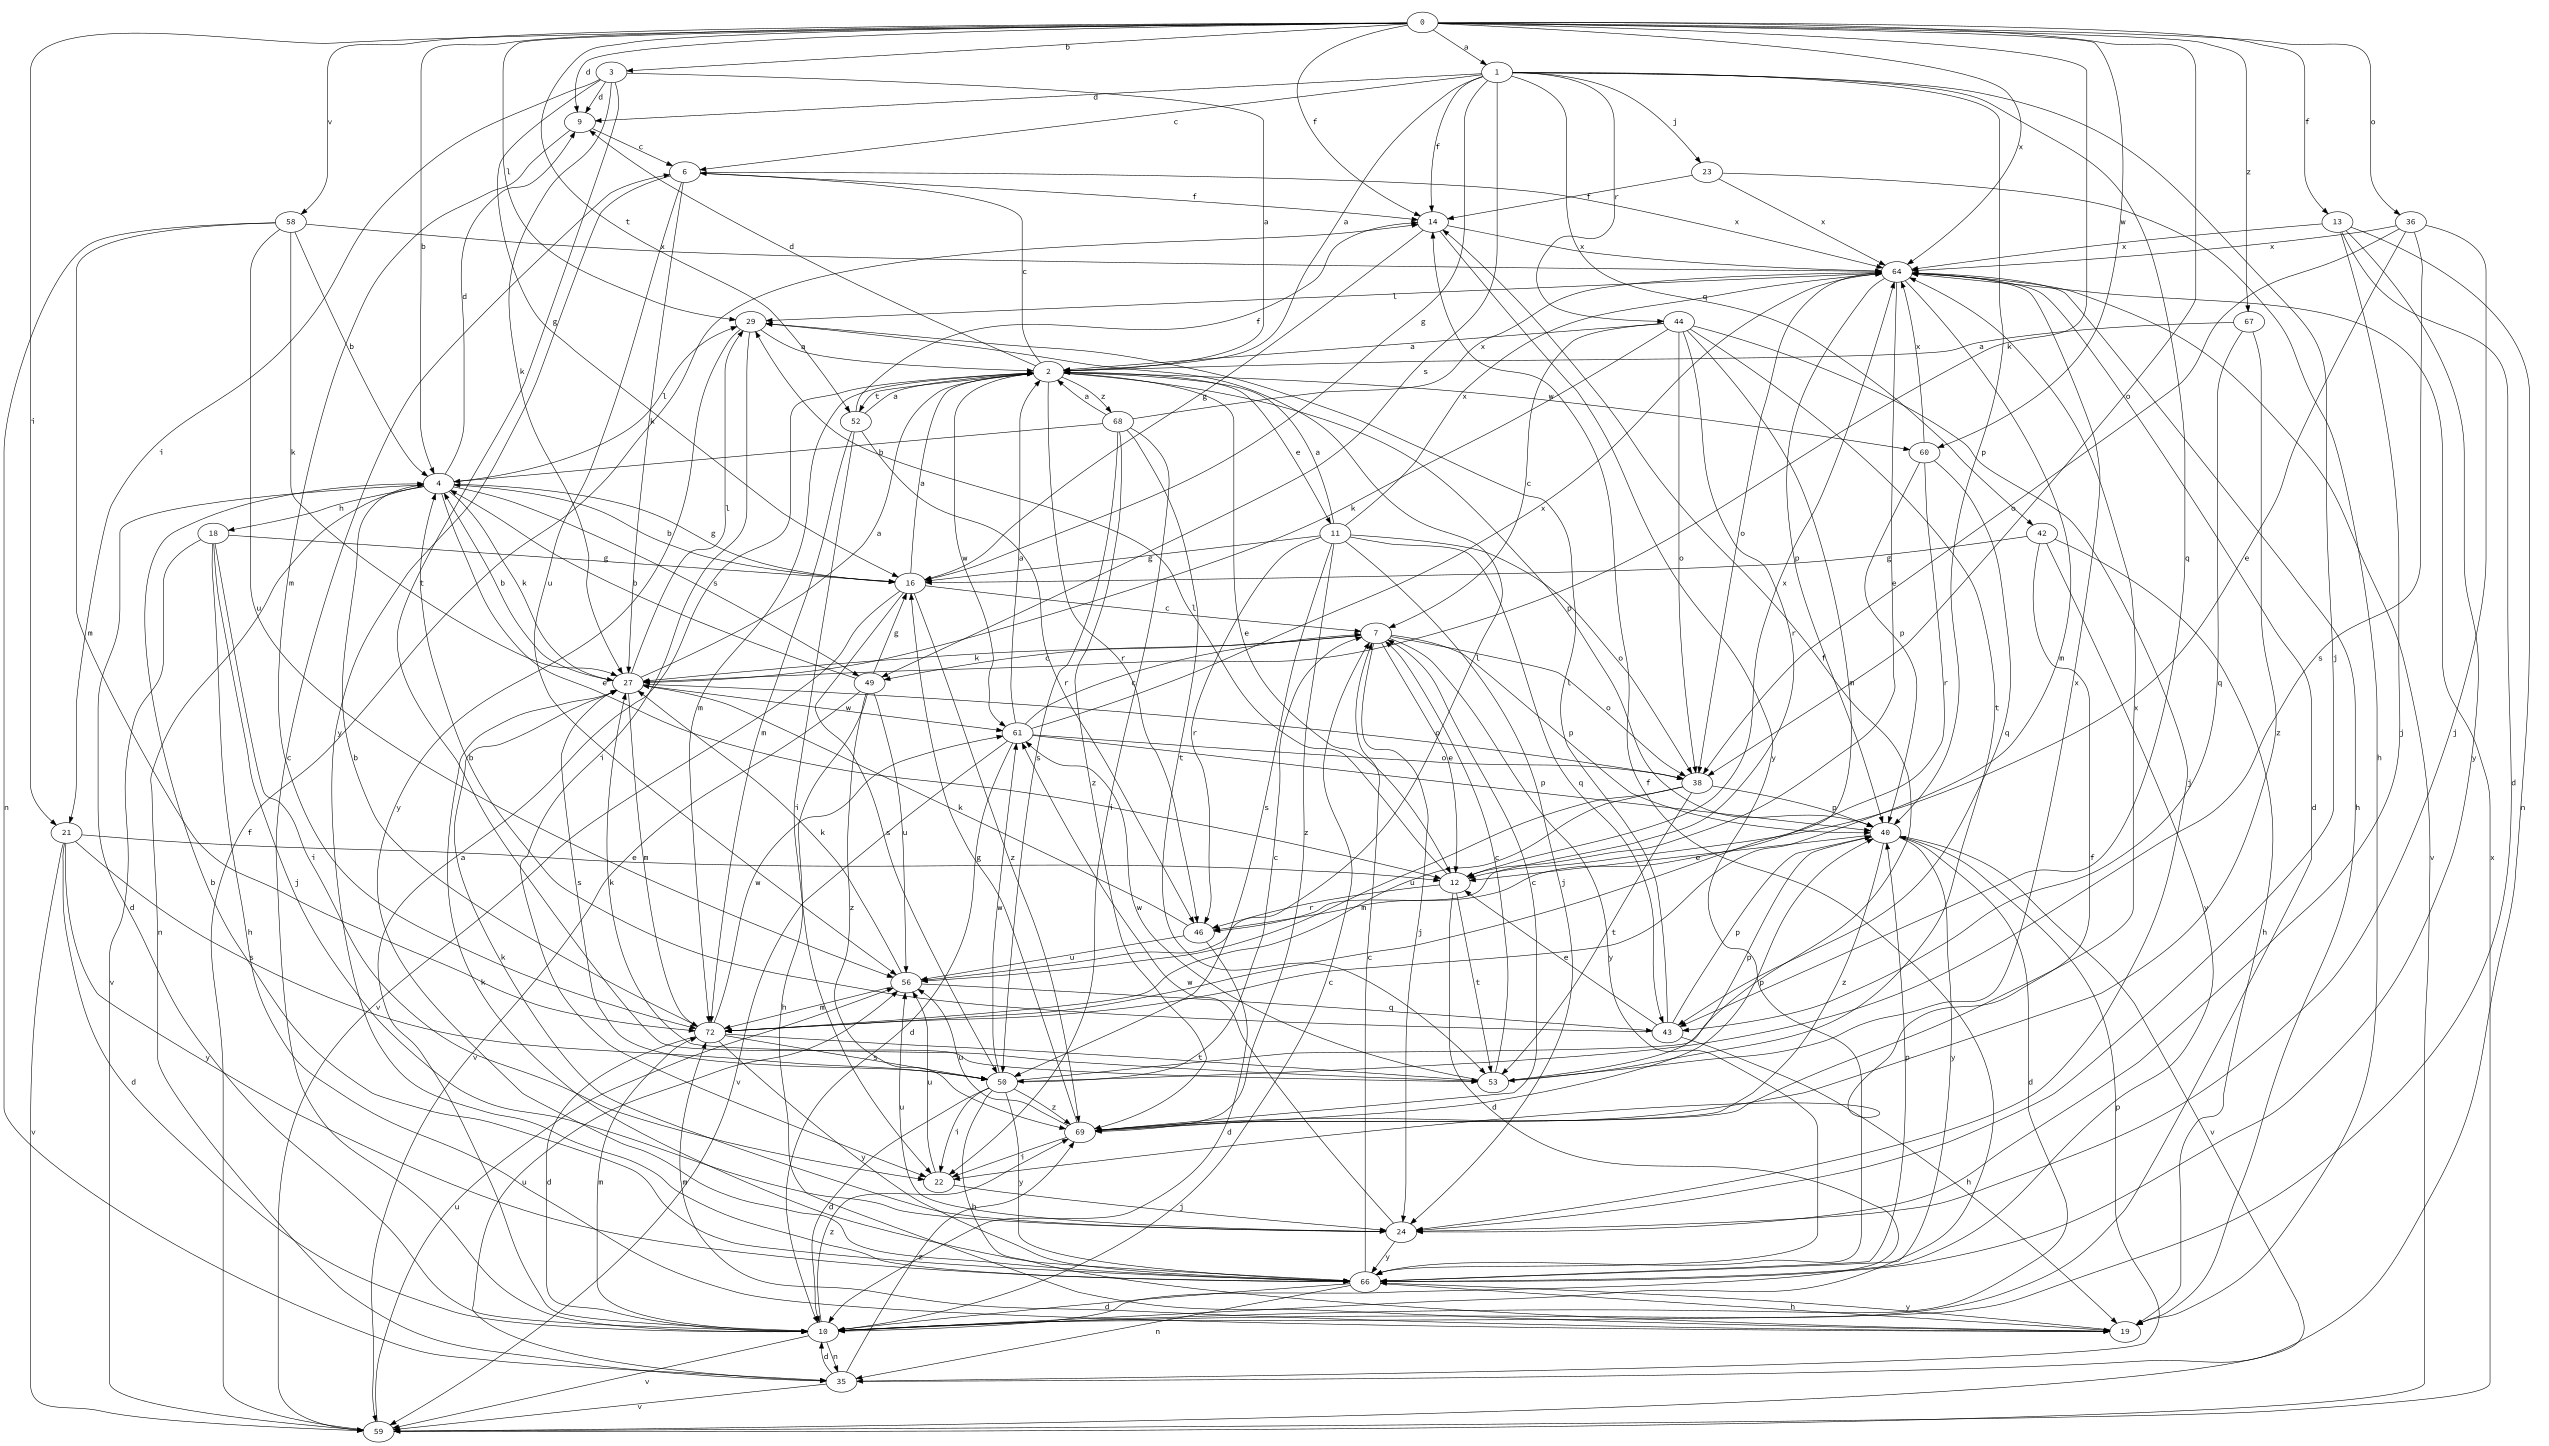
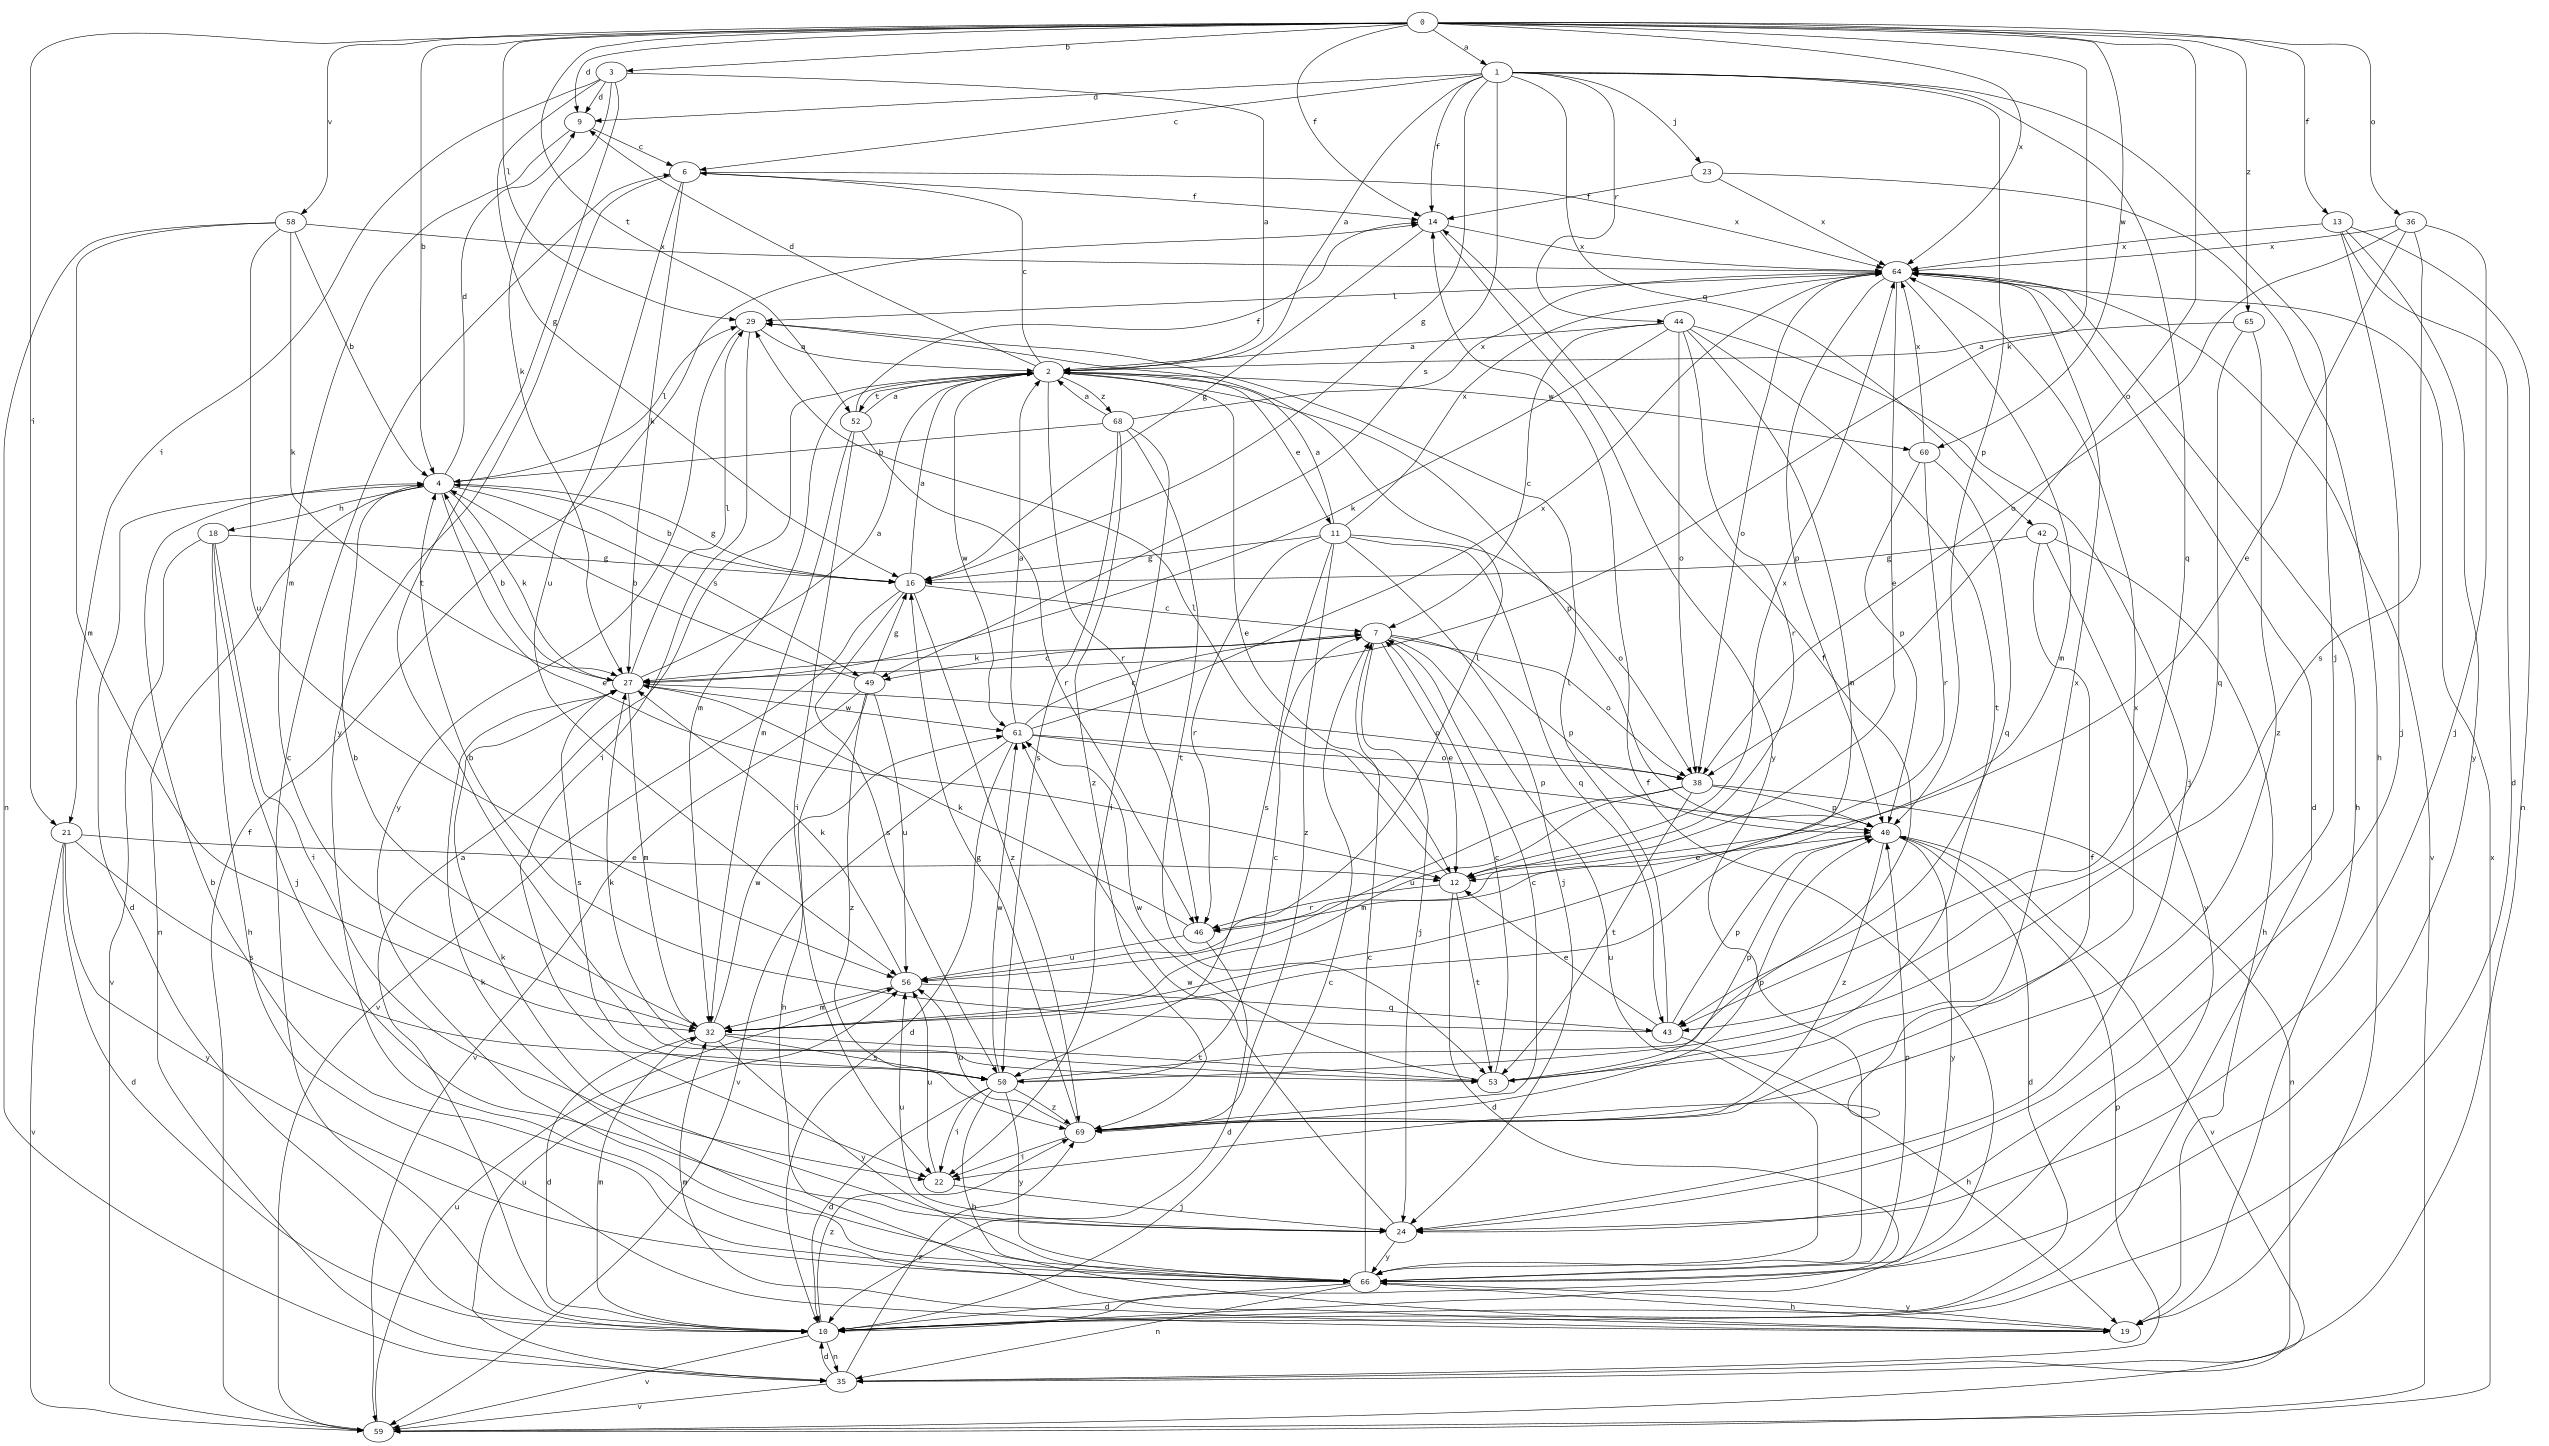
(2249, 322) -> (2249, 322)
(1611, 958) -> (1611, 958)
(710, 1033) -> (710, 1033)
none -> (2121, 1369)
